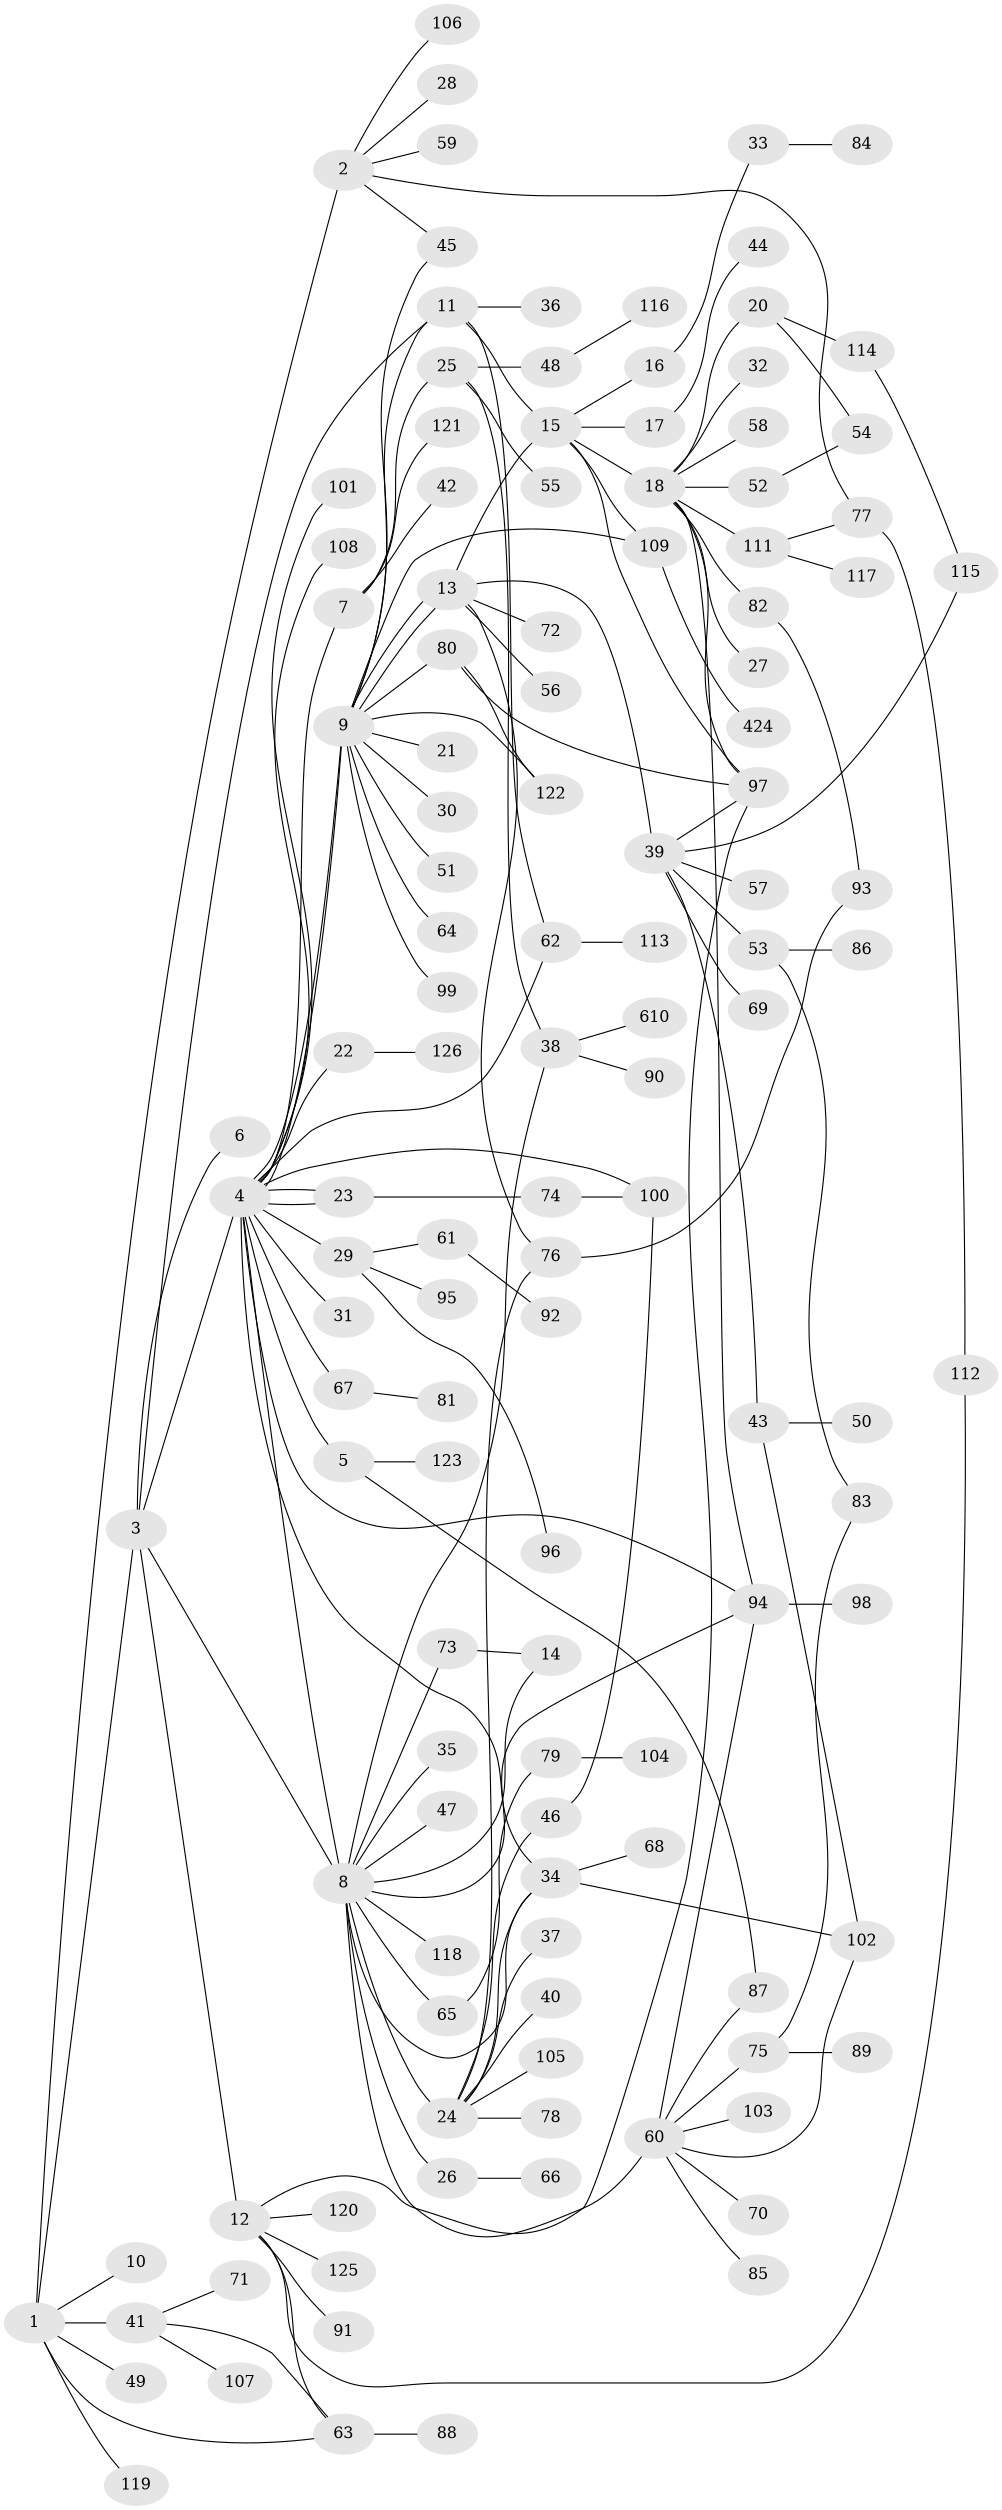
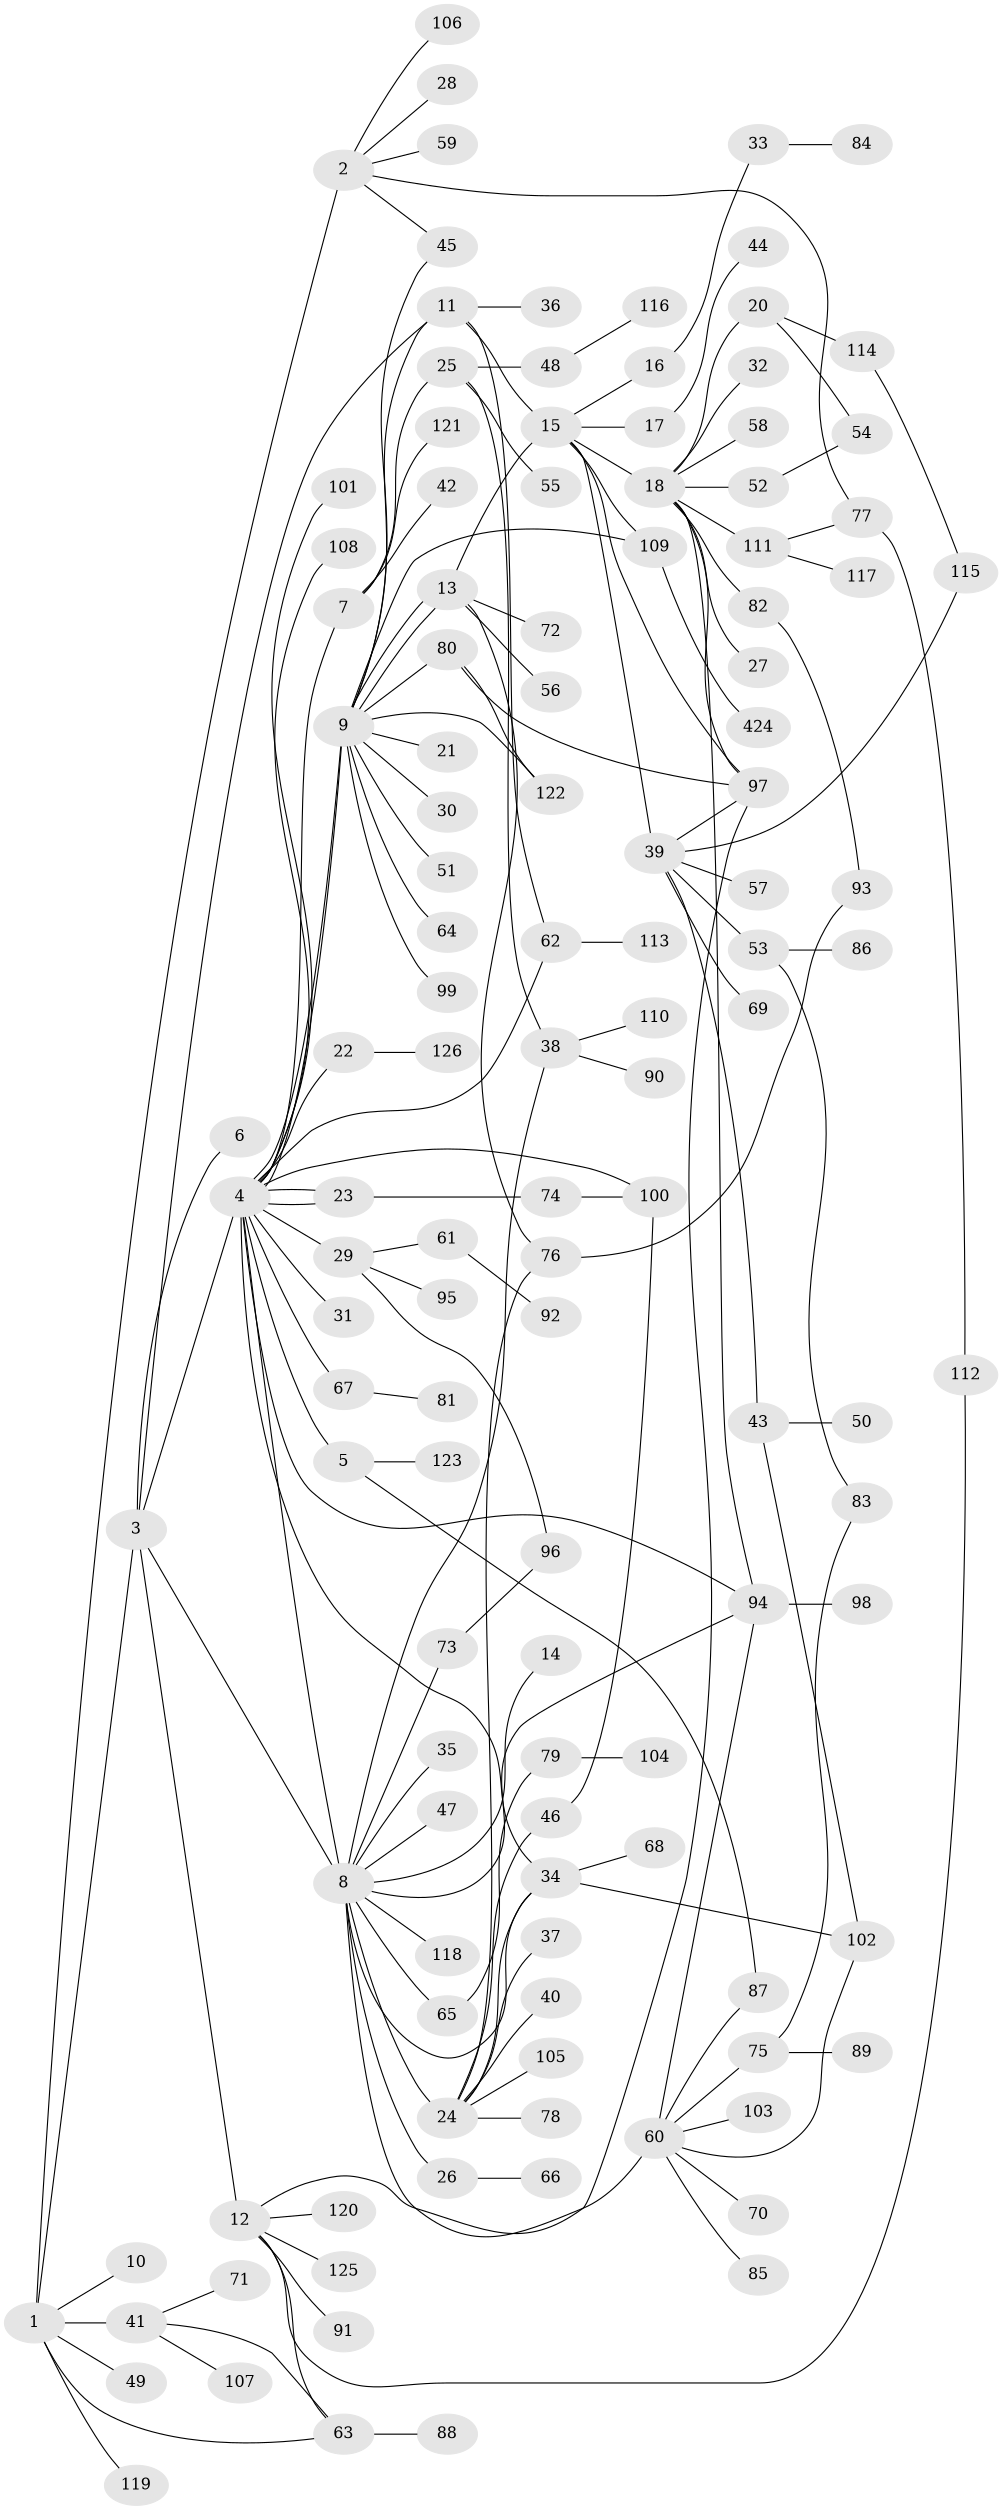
(614, 660) -> (618, 635)
(655, 1018) -> (655, 1018)
(499, 1652) -> (499, 1601)
